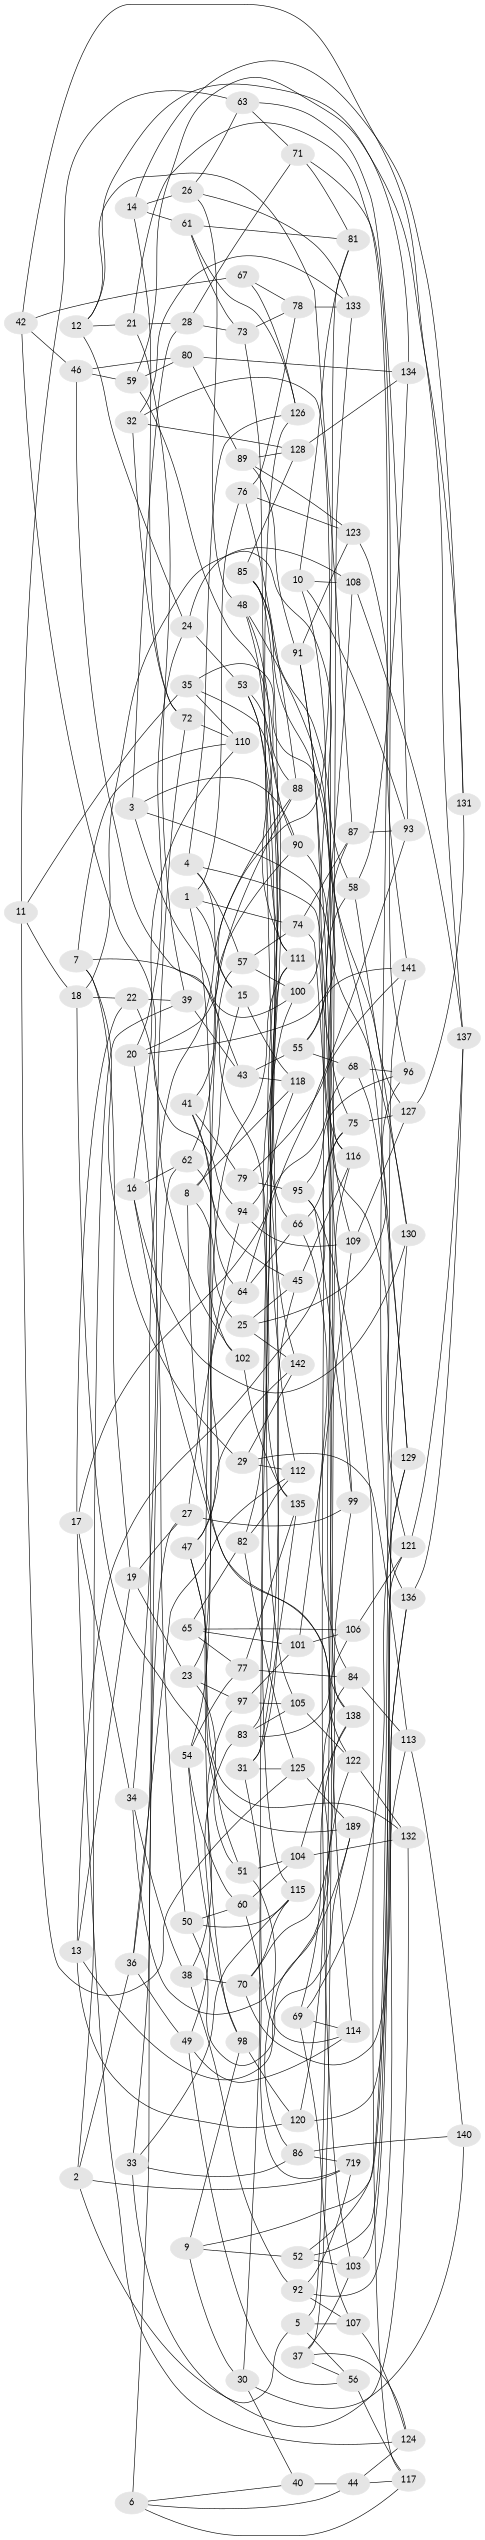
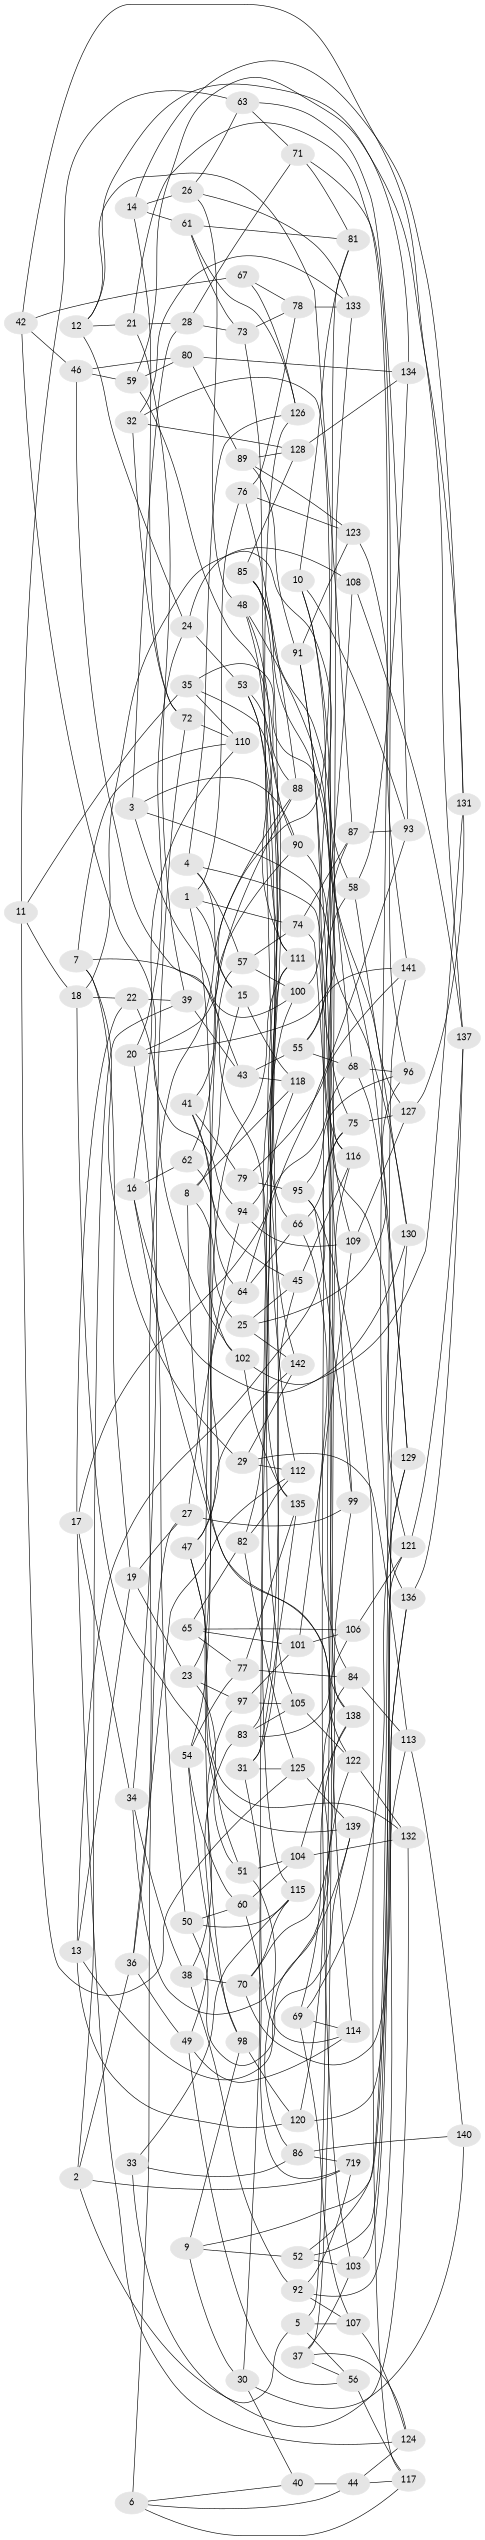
(325, 582) -> (340, 940)
none -> (435, 1154)
(154, 1562) -> none
(353, 1827) -> (353, 1827)
